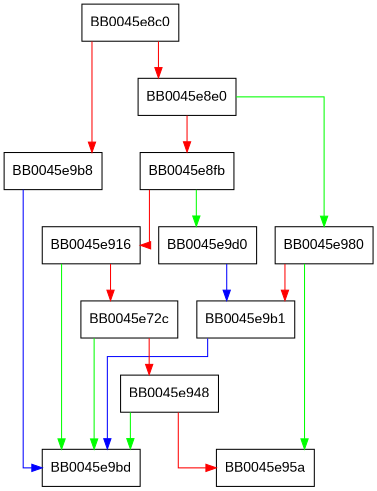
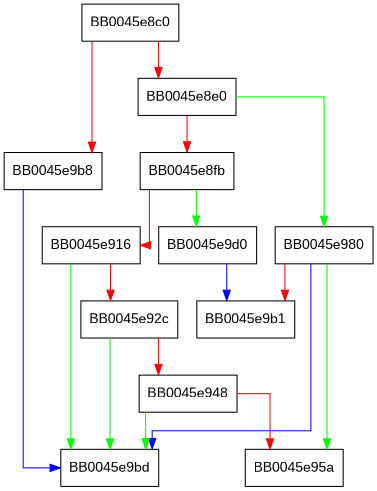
(129, 319) -> (129, 319)
(126, 357) -> (311, 431)
